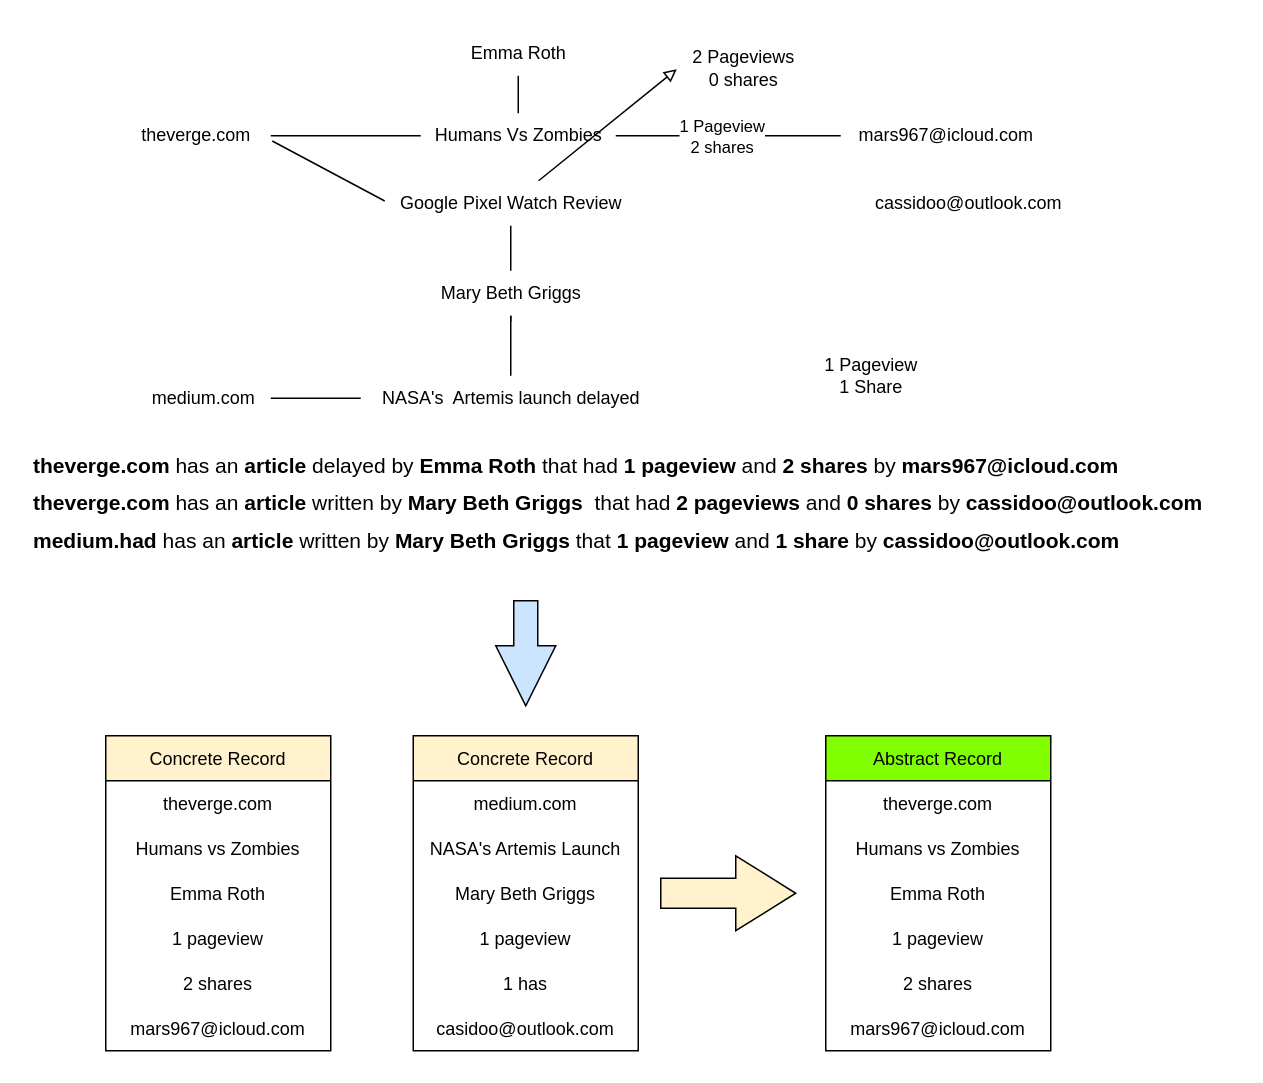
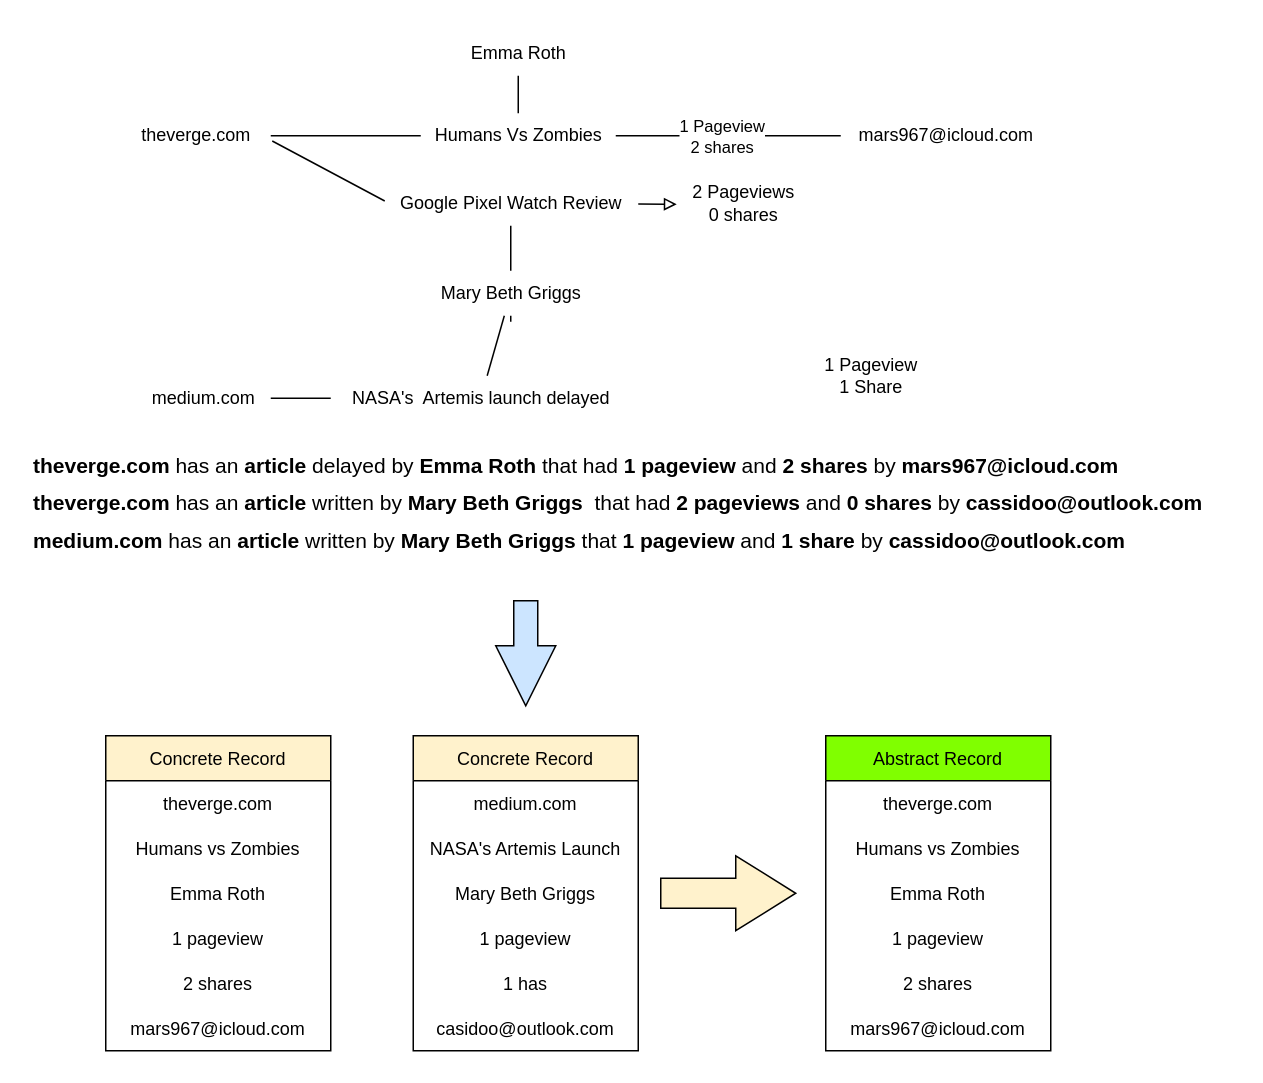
(743, 68) -> (743, 203)
(968, 203) -> none
(511, 398) -> (481, 398)
(580, 541) -> (580, 541)
